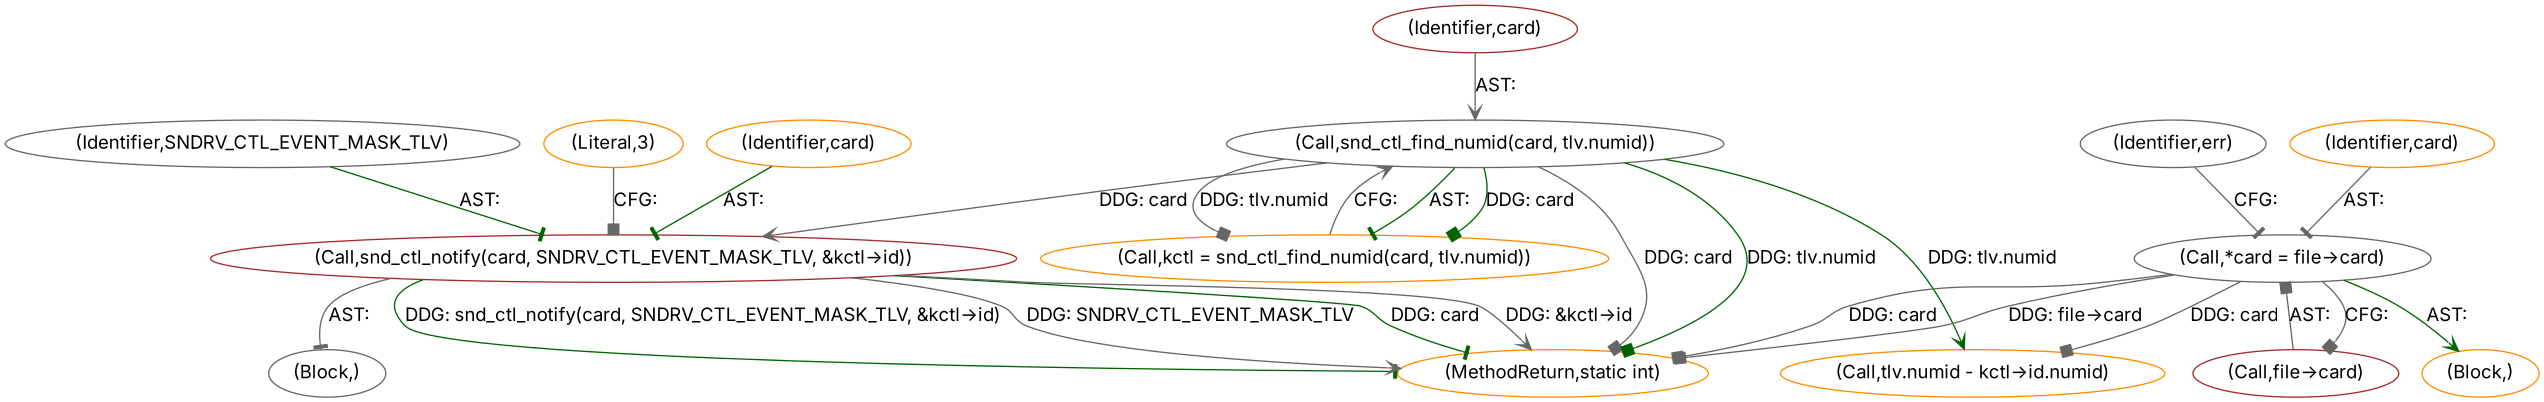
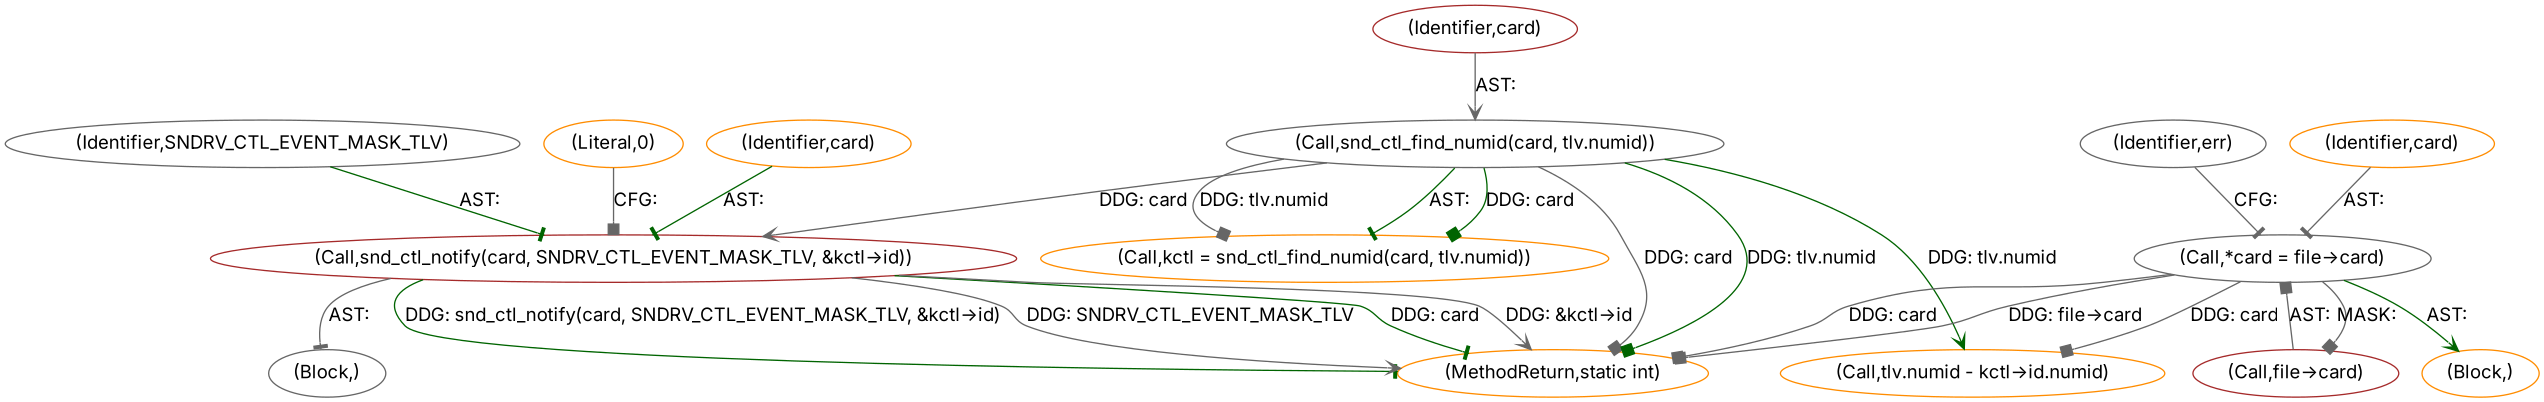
(614, 144) -> (614, 144)
(1348, 198) -> none
(2369, 316) -> (2369, 316)
